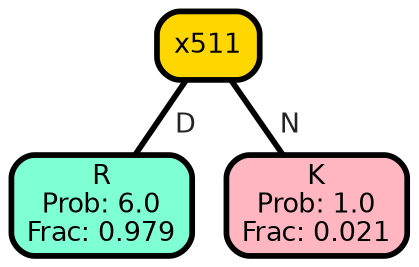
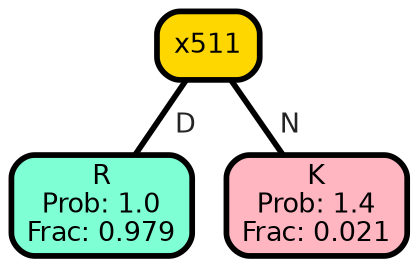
(102, 206) -> (102, 206)
(317, 206) -> (317, 206)
